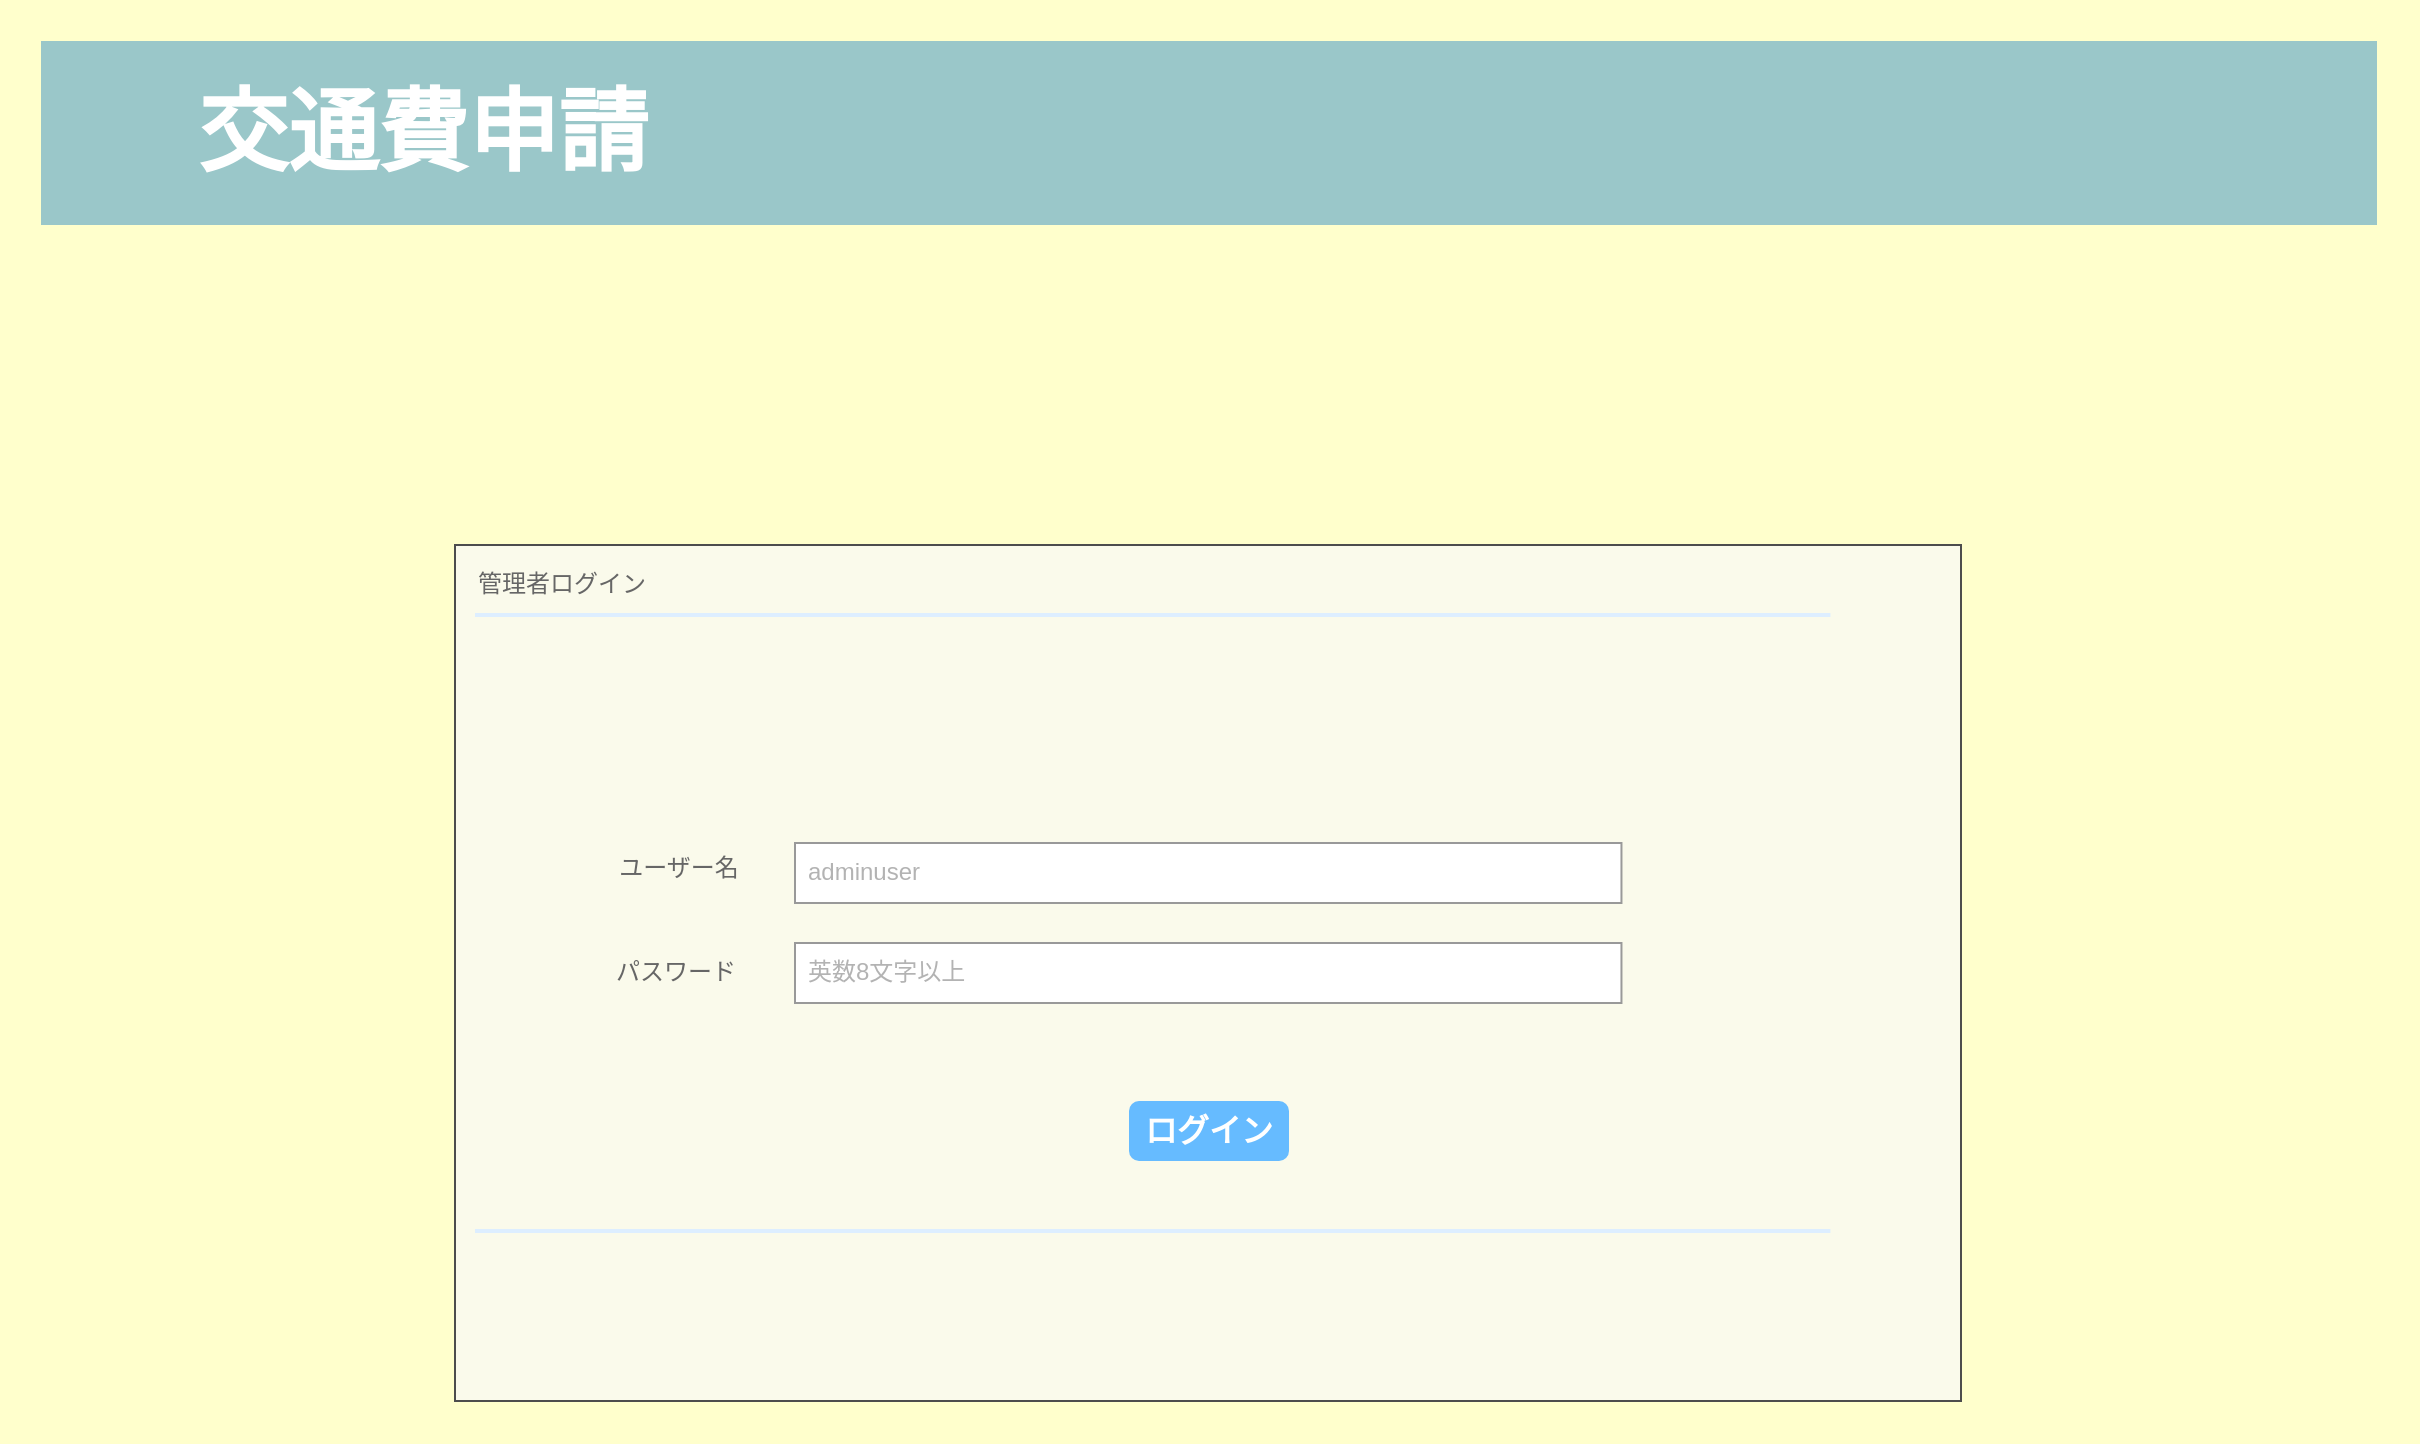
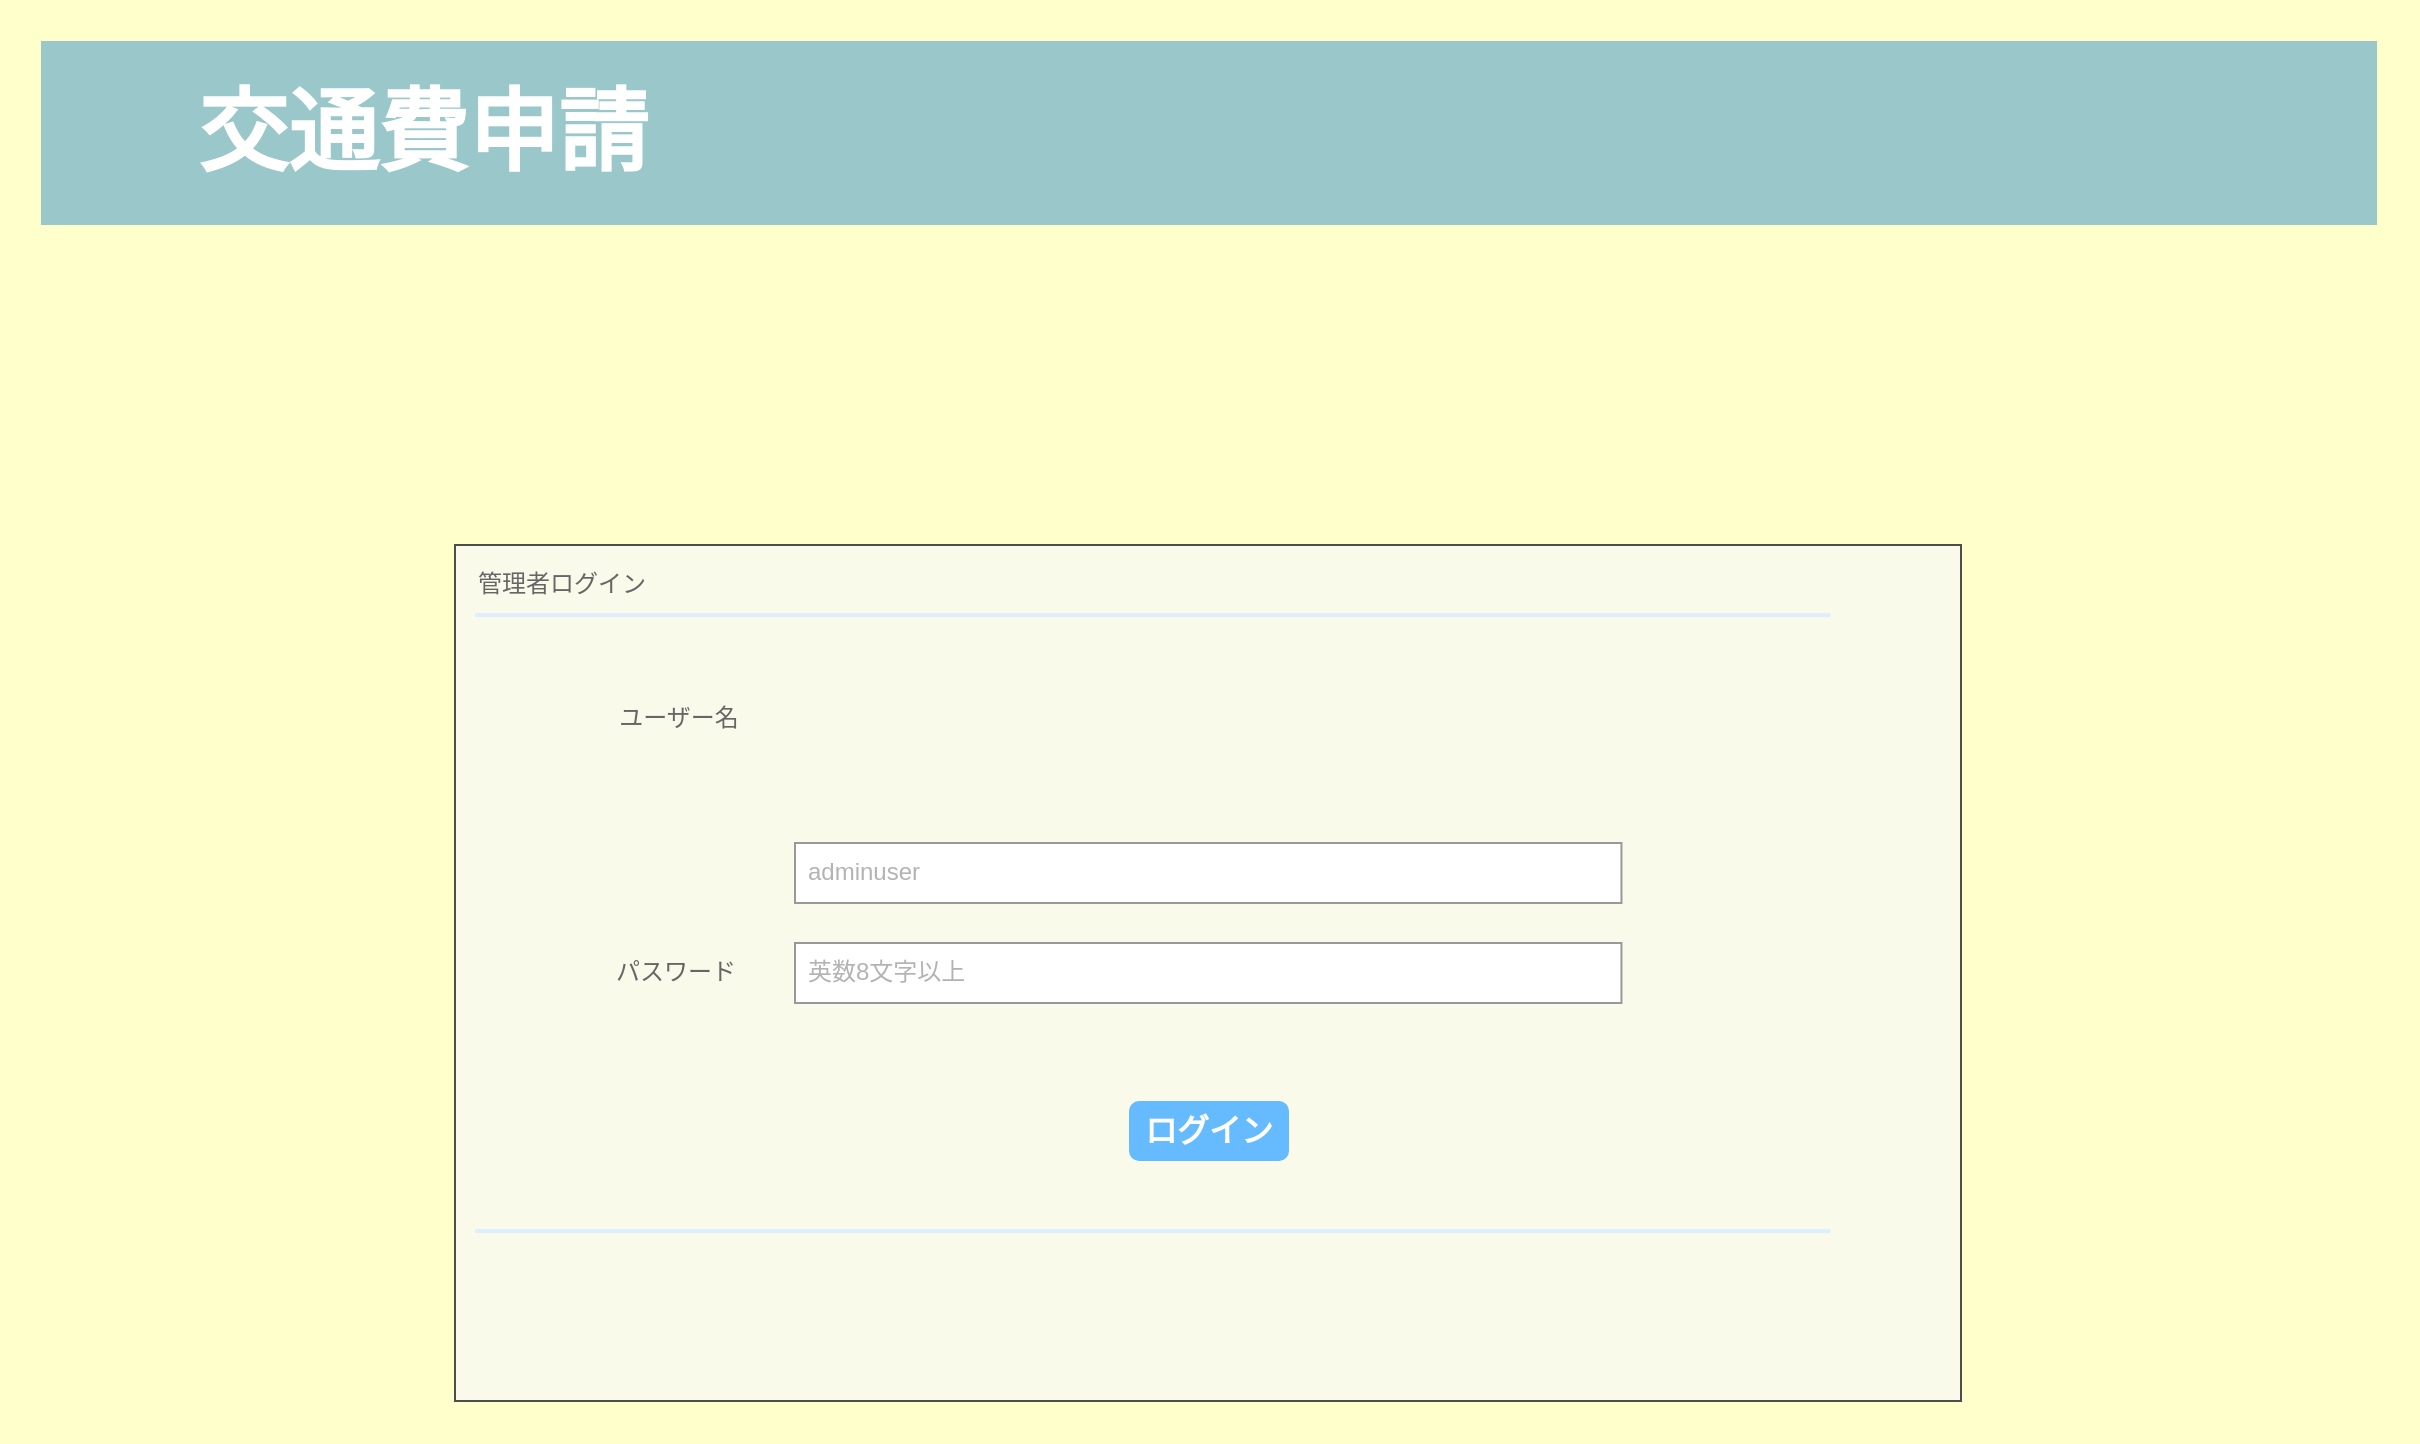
(679, 869) -> (679, 719)
